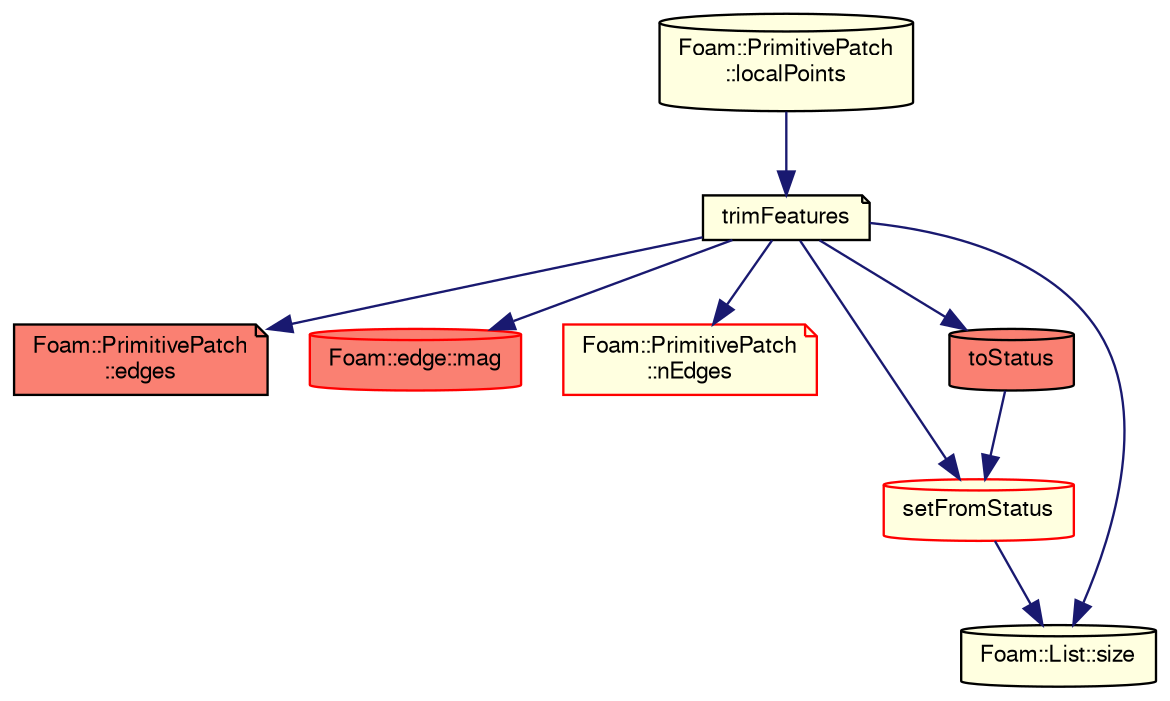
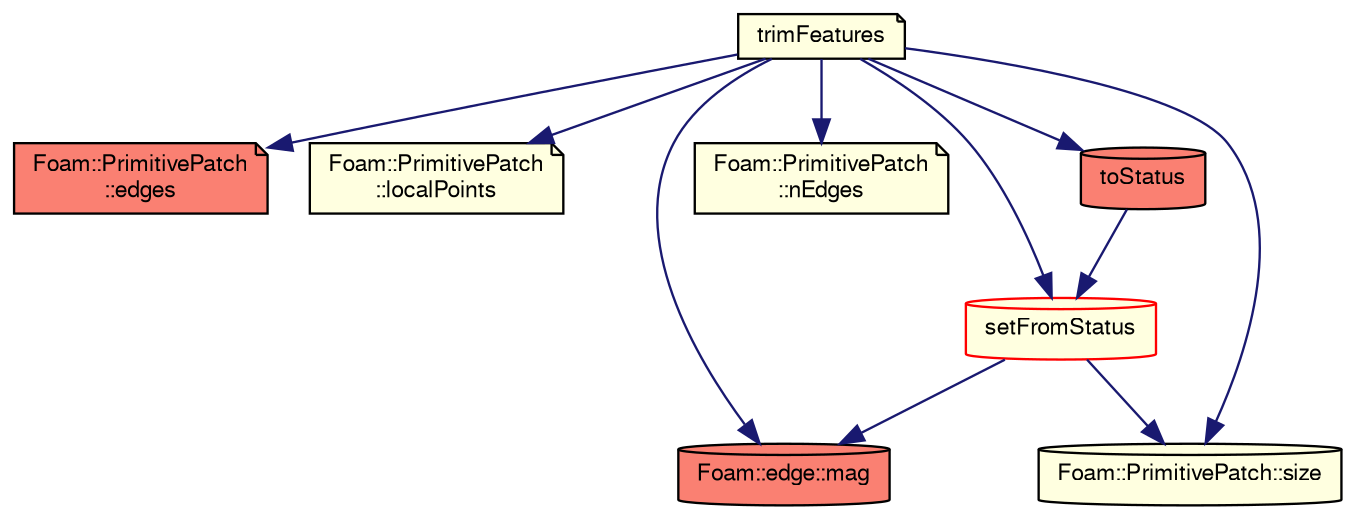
(786, 62) -> (437, 178)
(786, 141) -> (658, 97)
(415, 360) -> (784, 475)
(690, 360) -> (822, 178)
none -> (933, 396)
(1059, 656) -> (1190, 475)
